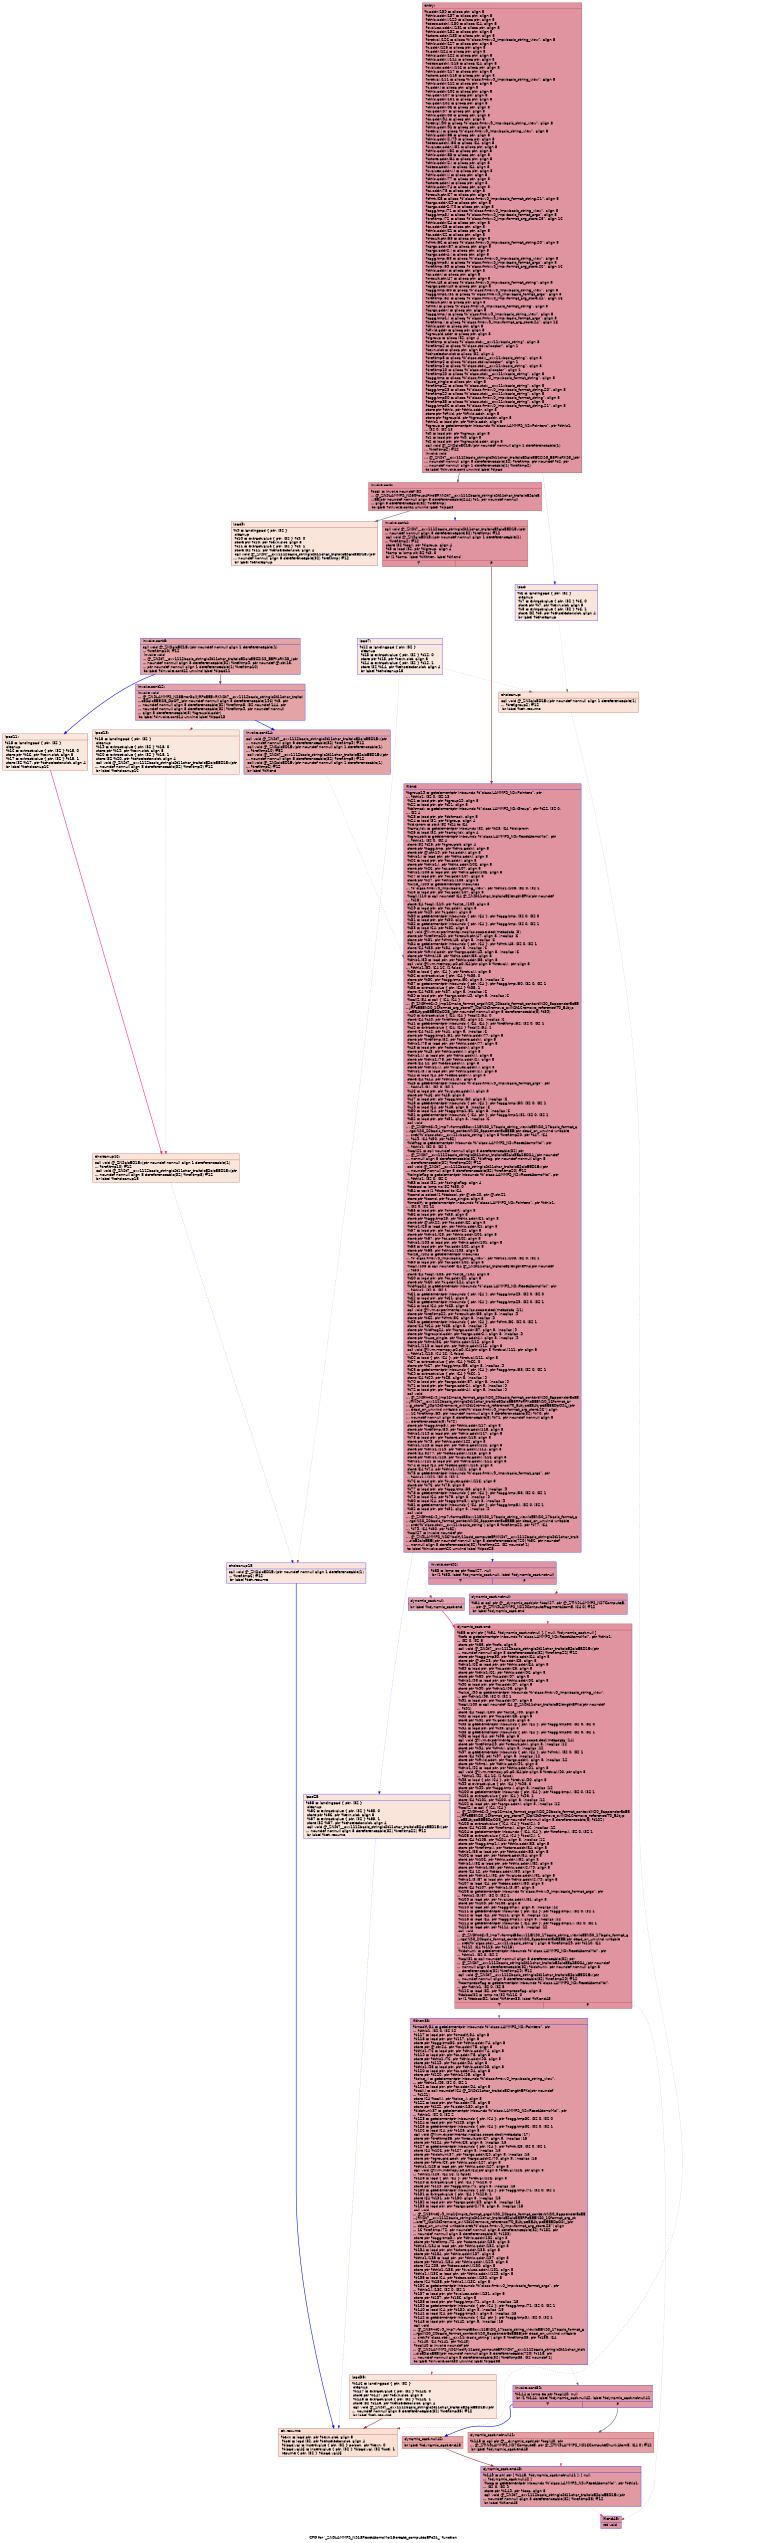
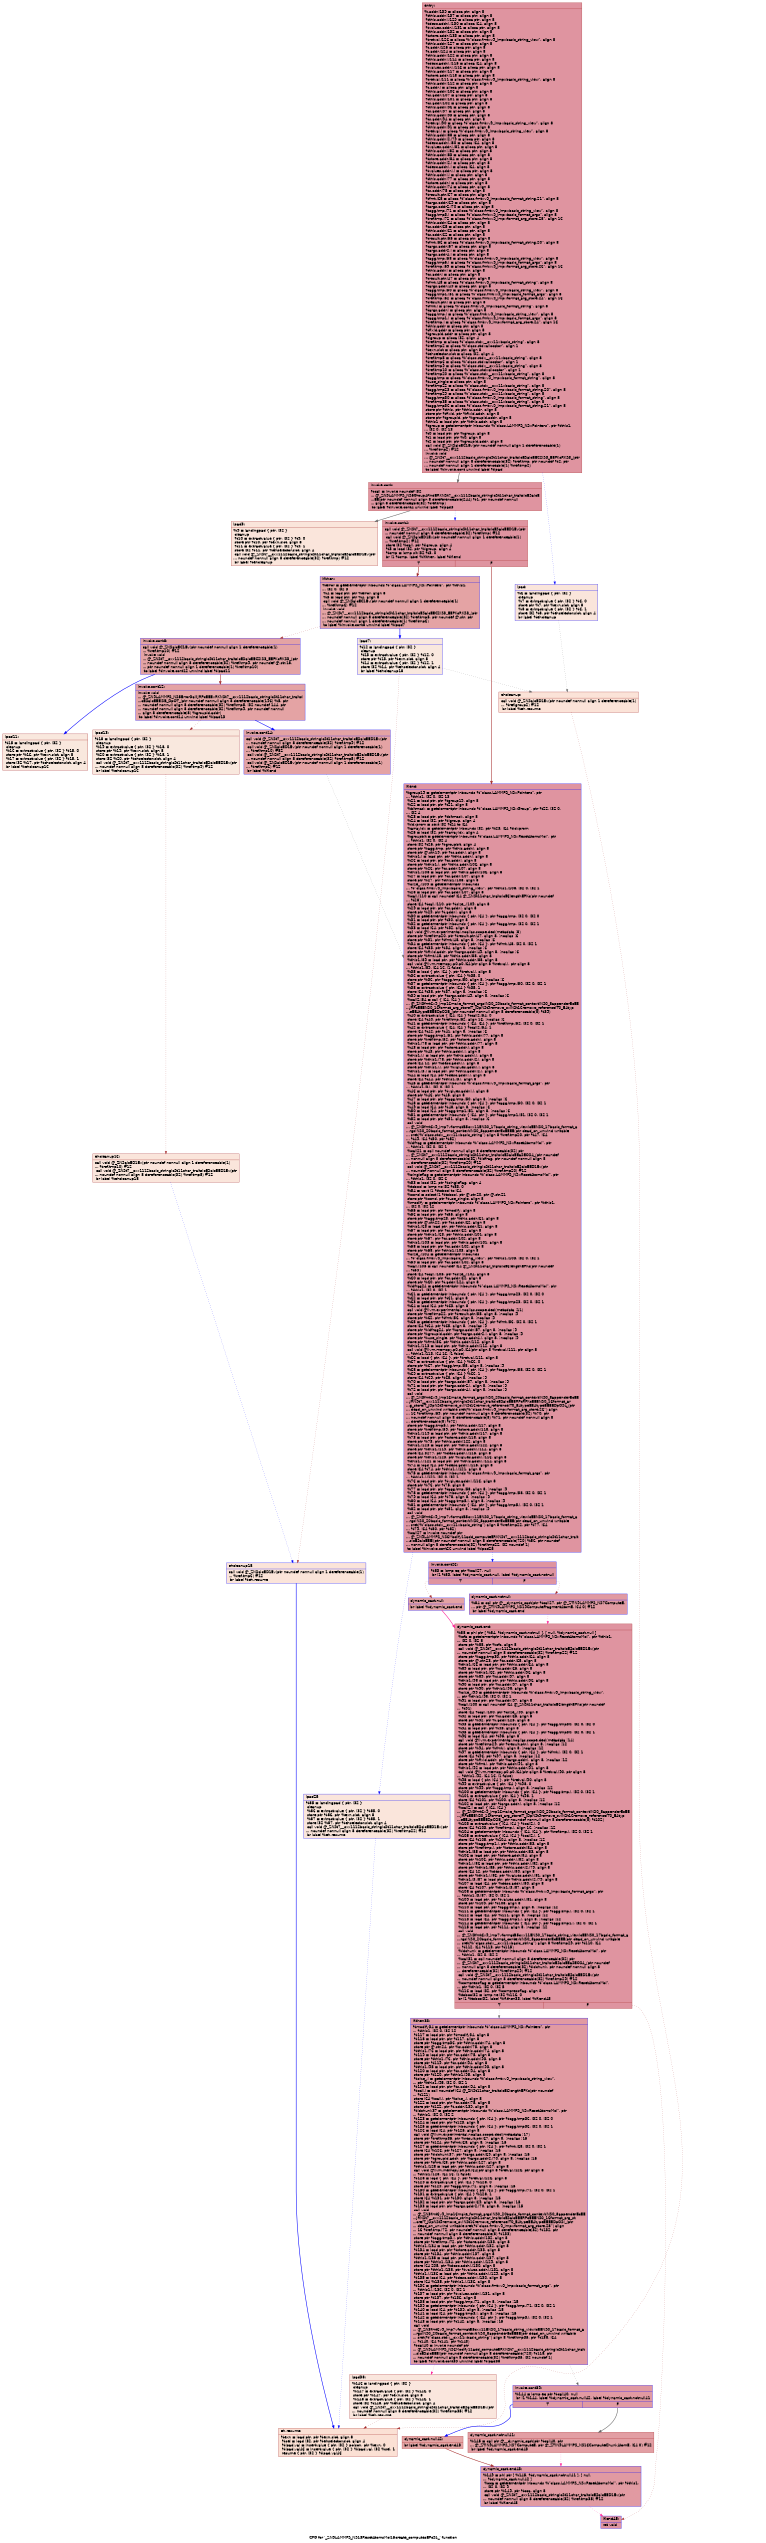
none -> (400, 602)
(106, 961) -> none
(374, 2423) -> (374, 2423)
